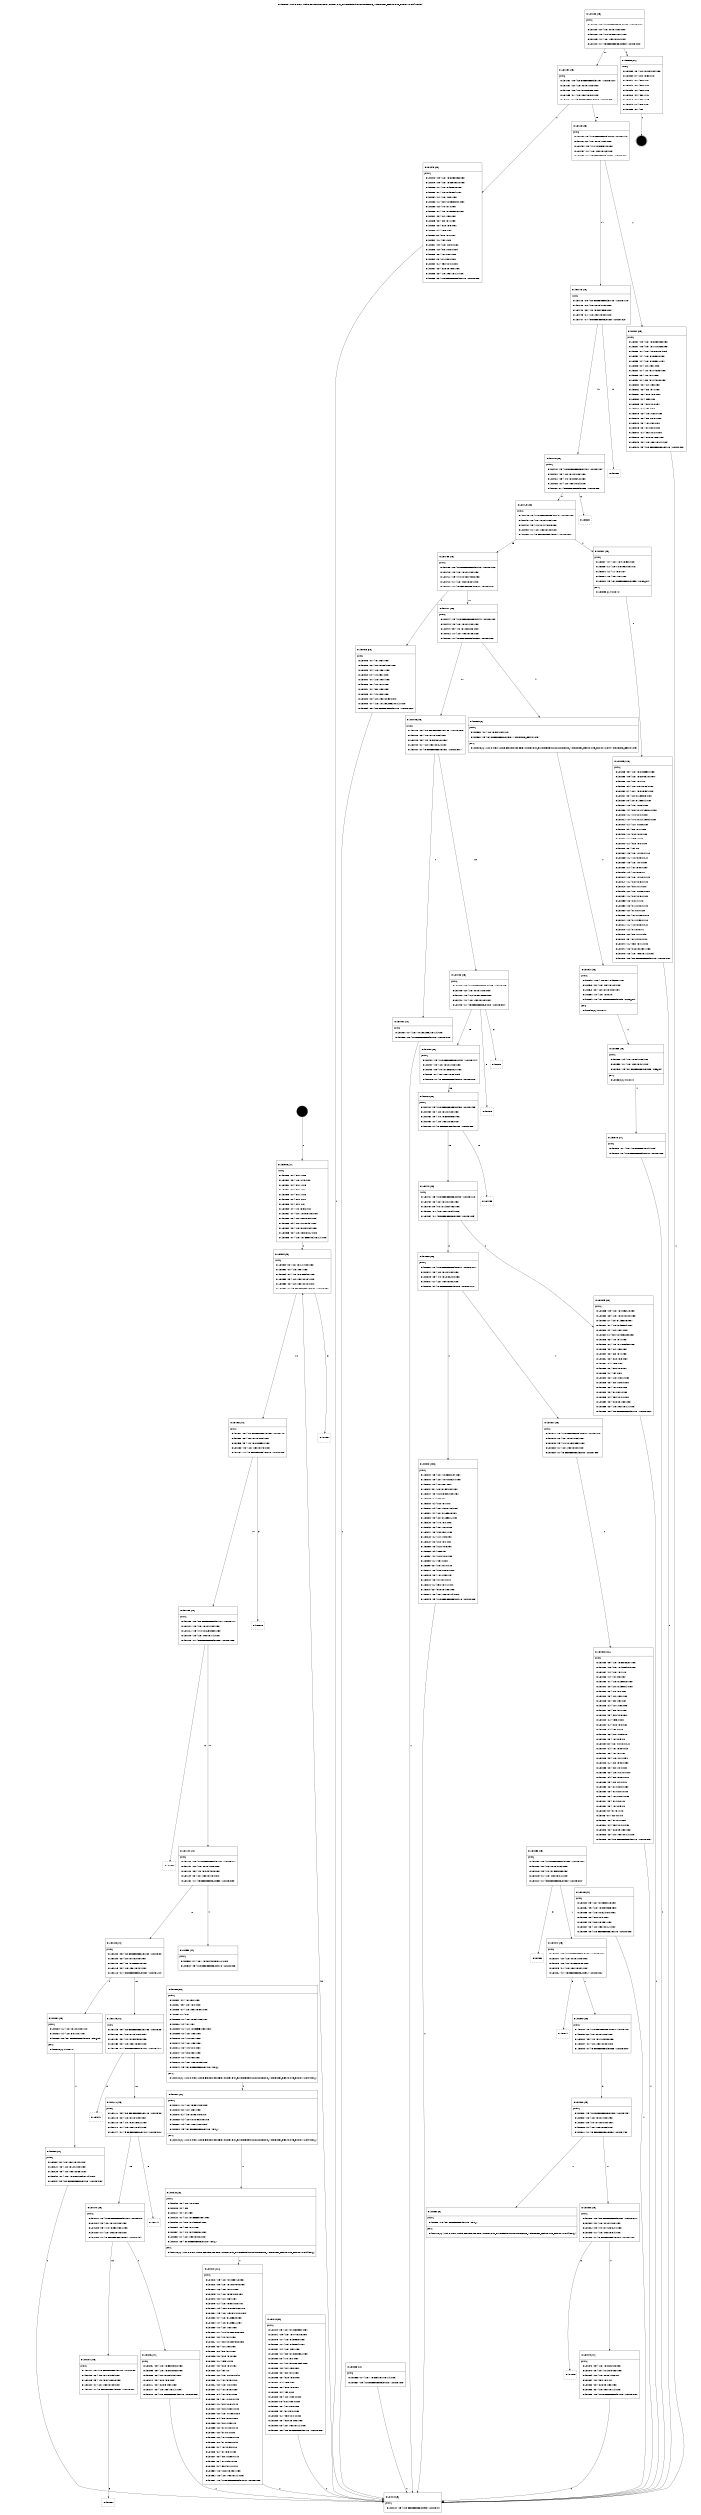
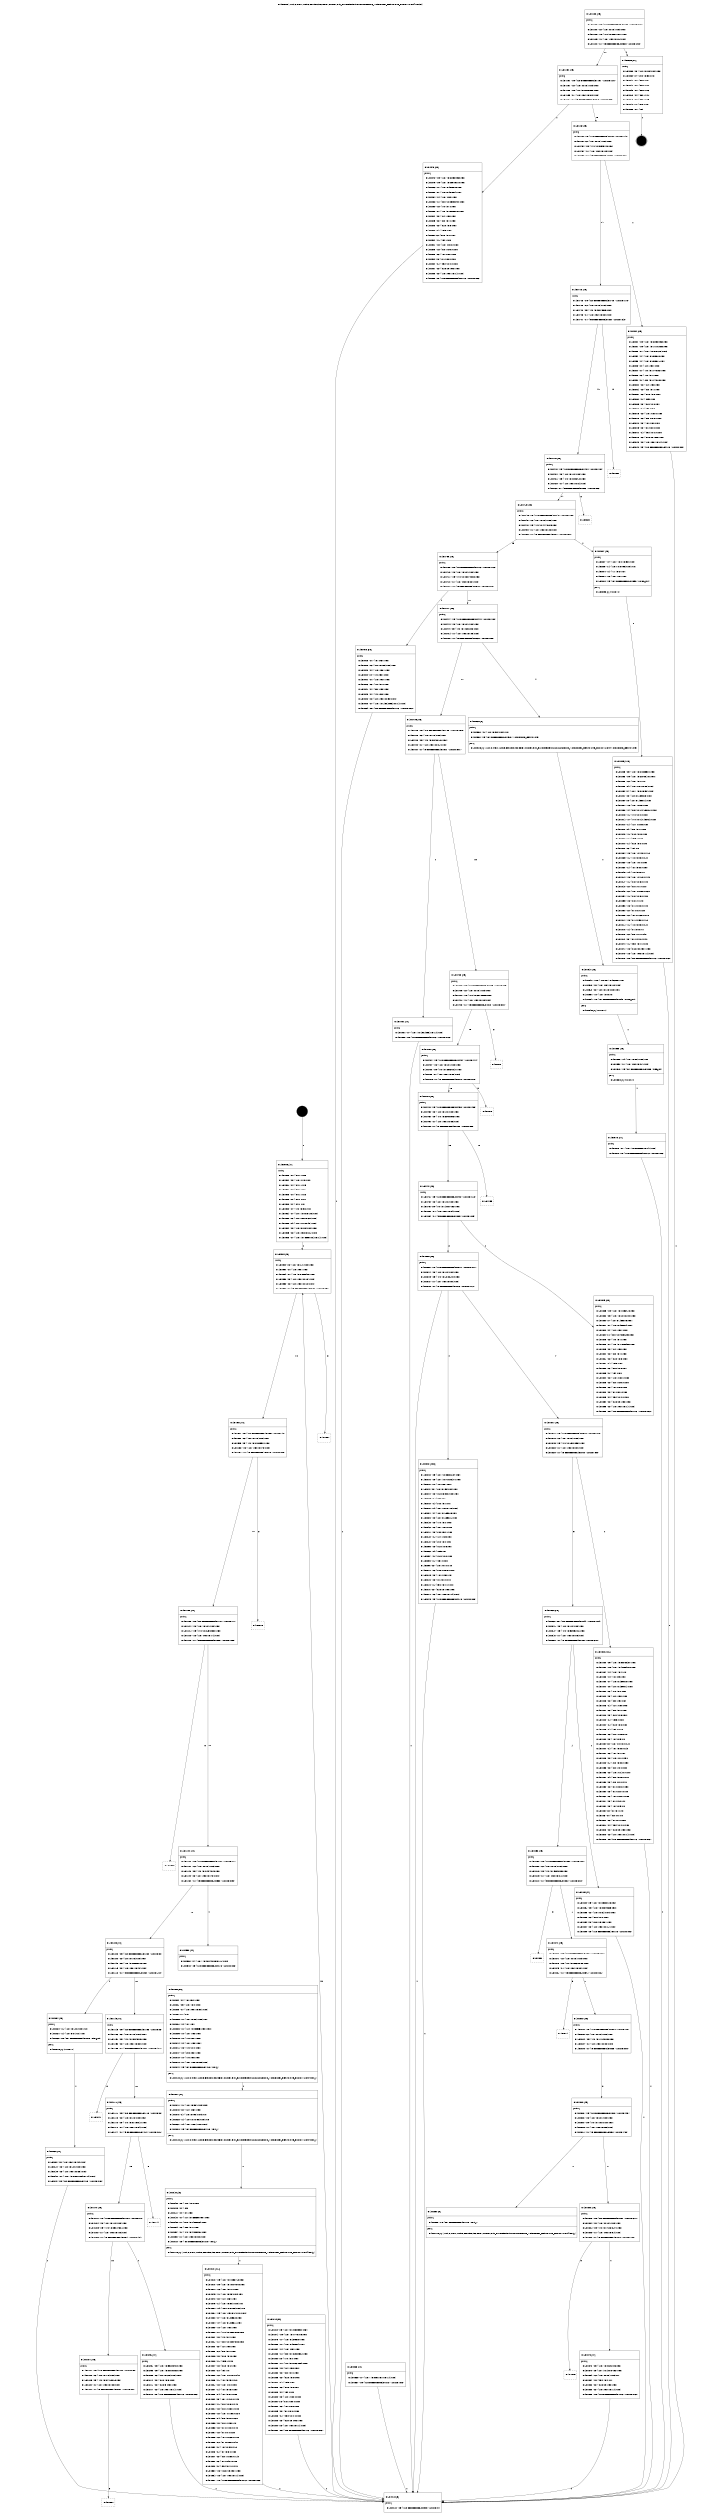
(484, 1057) -> (481, 1094)
(451, 1088) -> (451, 1088)
none -> (573, 1625)
(656, 2055) -> (416, 1889)
